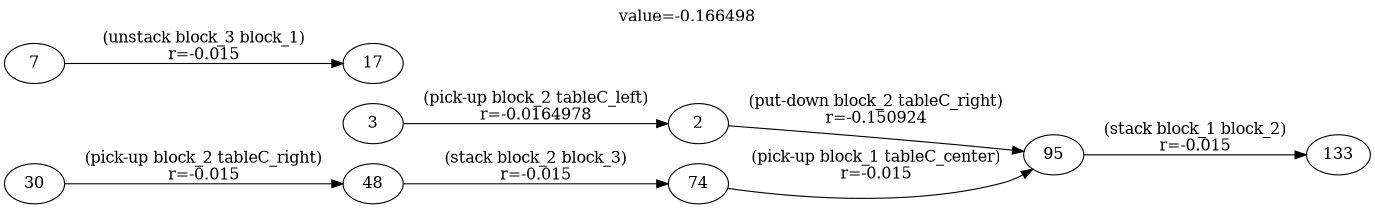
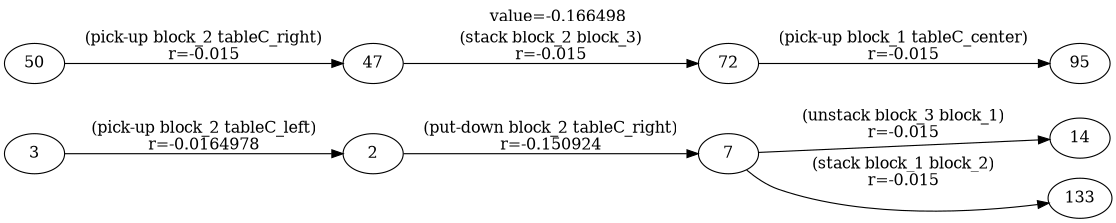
(373, 63) -> (1080, 138)
(870, 137) -> (545, 154)
(1189, 155) -> (889, 210)
(35, 184) -> (35, 63)
(373, 184) -> (373, 63)
(698, 184) -> (728, 63)
